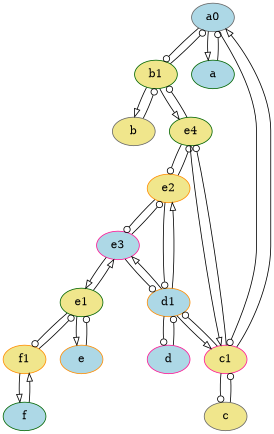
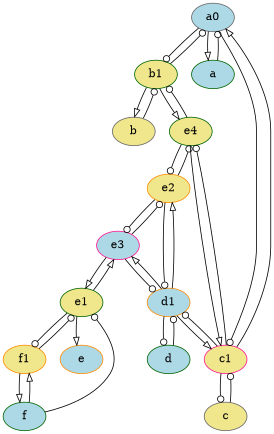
(87, 334) -> (104, 381)
(169, 359) -> (169, 359)
